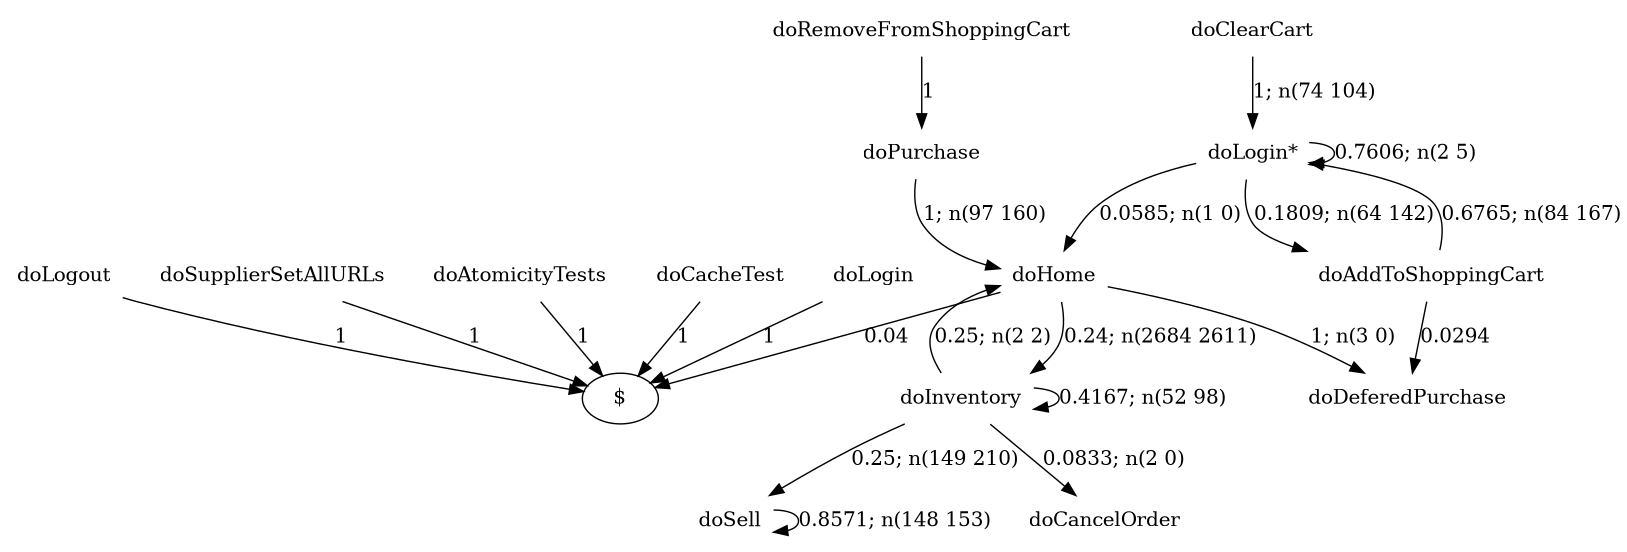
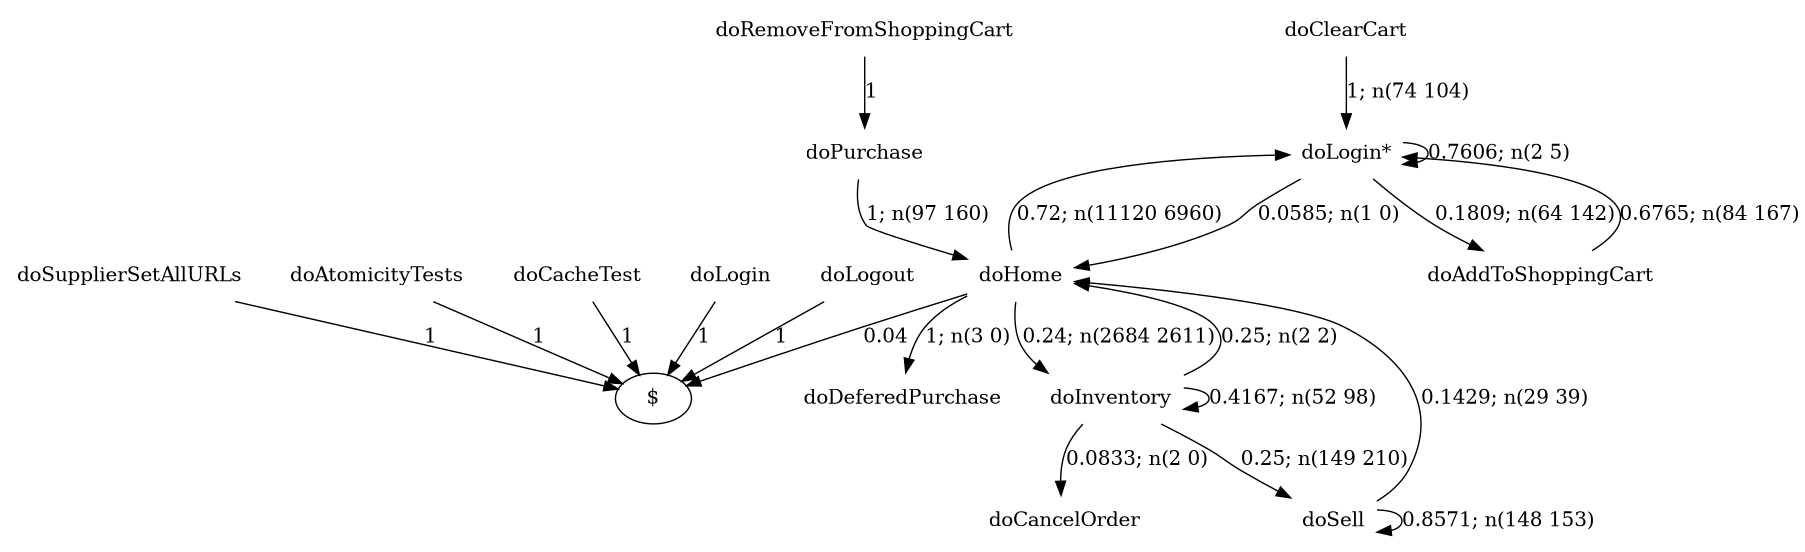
none -> (1118, 168)
none -> (1327, 320)
(1421, 330) -> none
